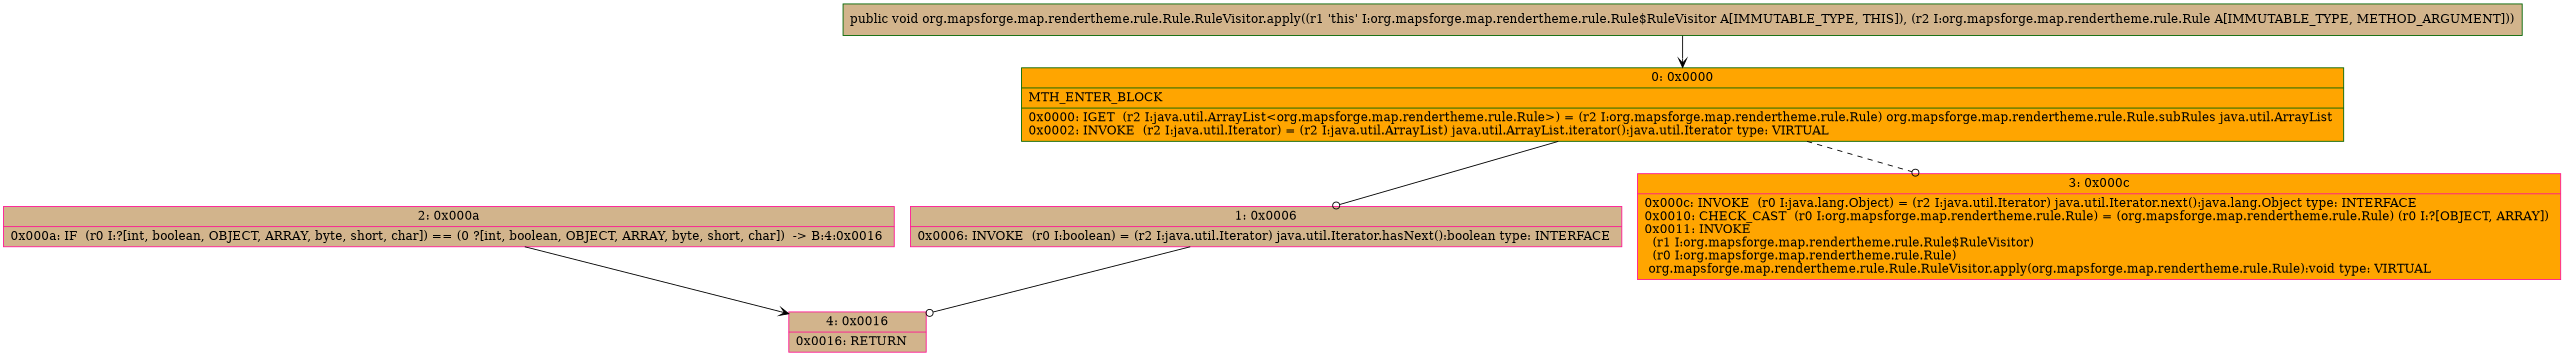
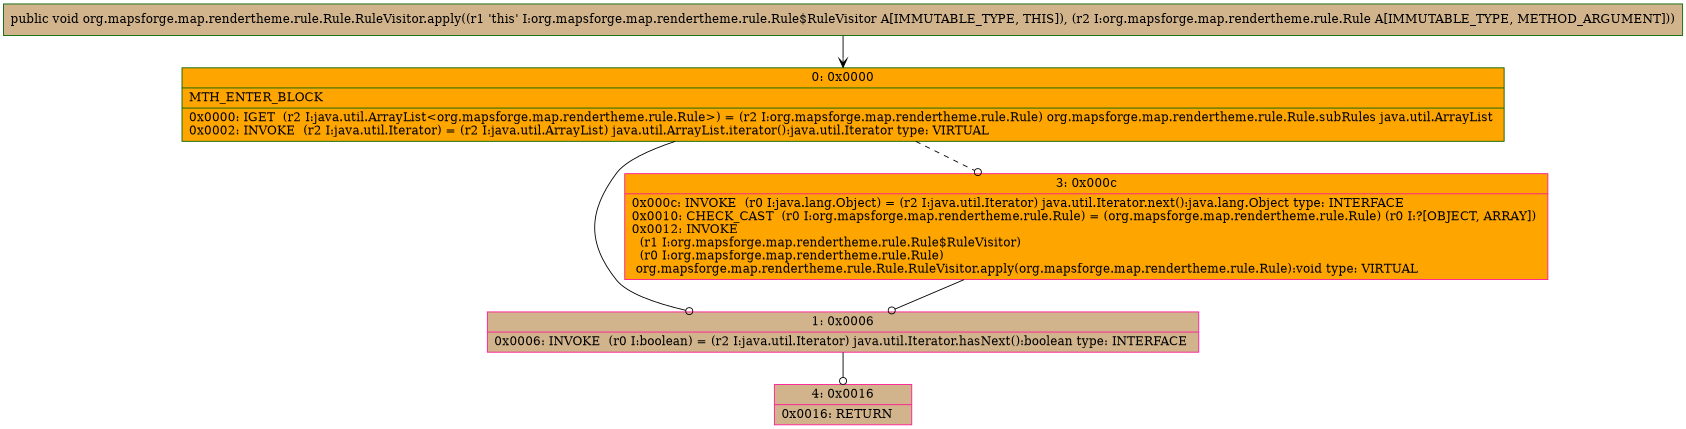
(449, 227) -> none
(1702, 230) -> (689, 230)
none -> (929, 294)
